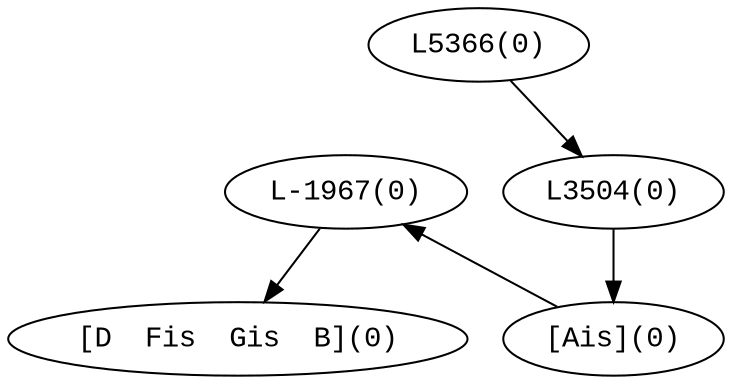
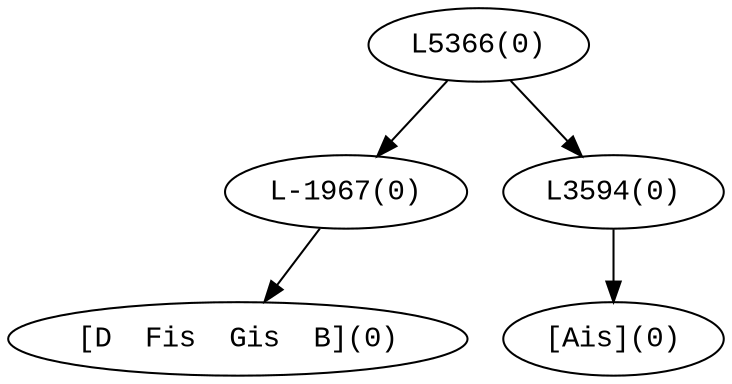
(614, 192) -> (614, 192)
(489, 271) -> (419, 111)
